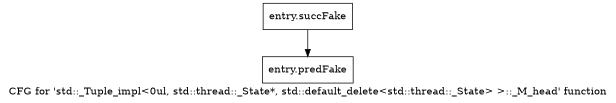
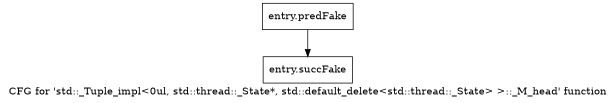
(308, 40) -> (308, 40)
